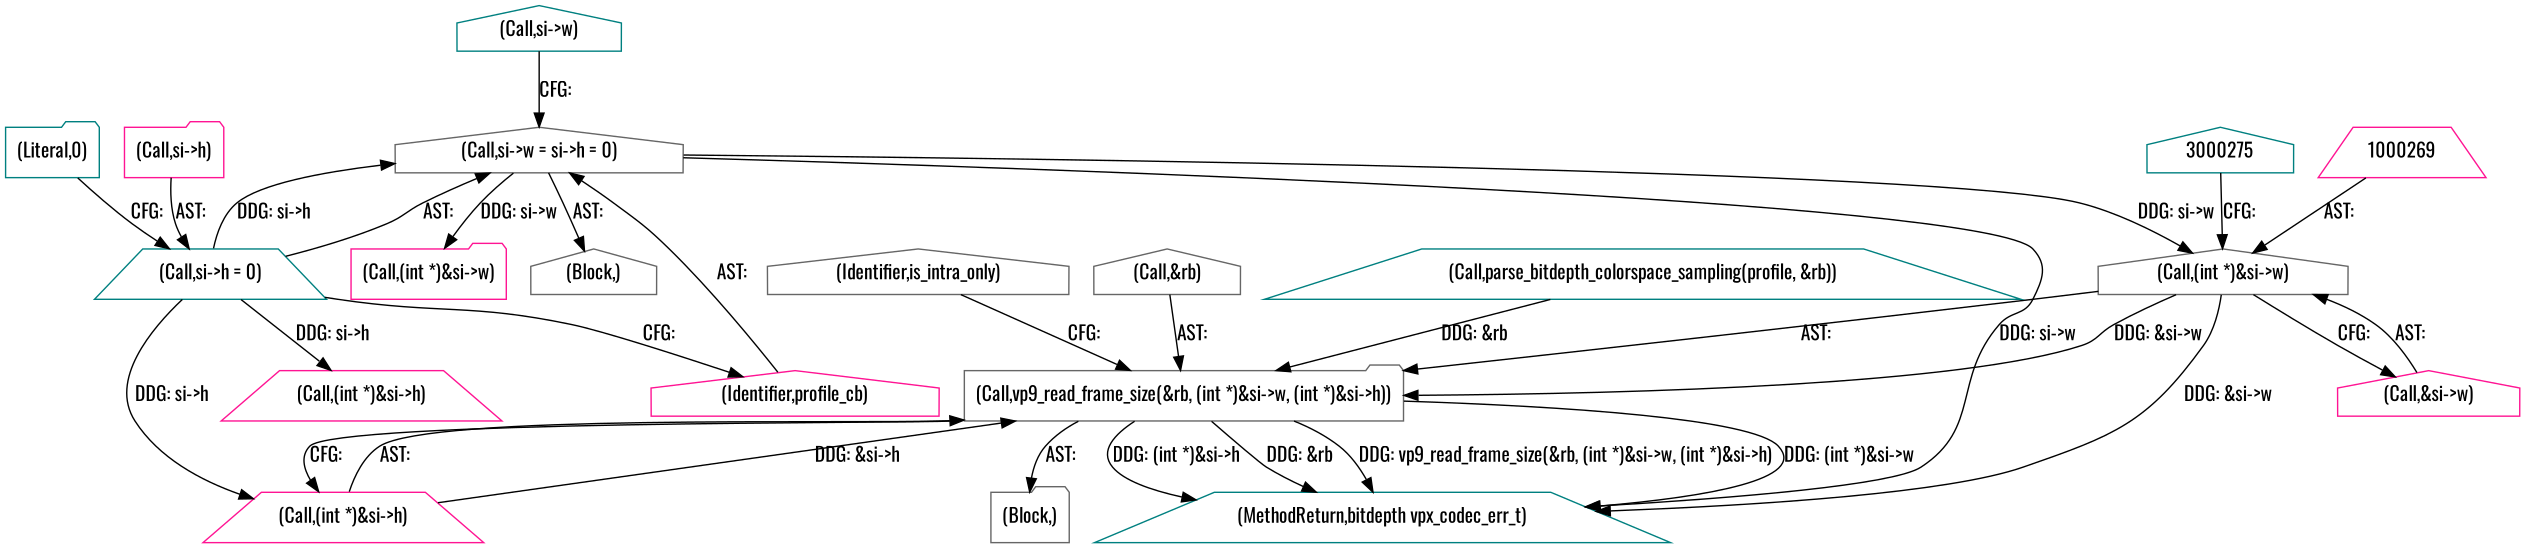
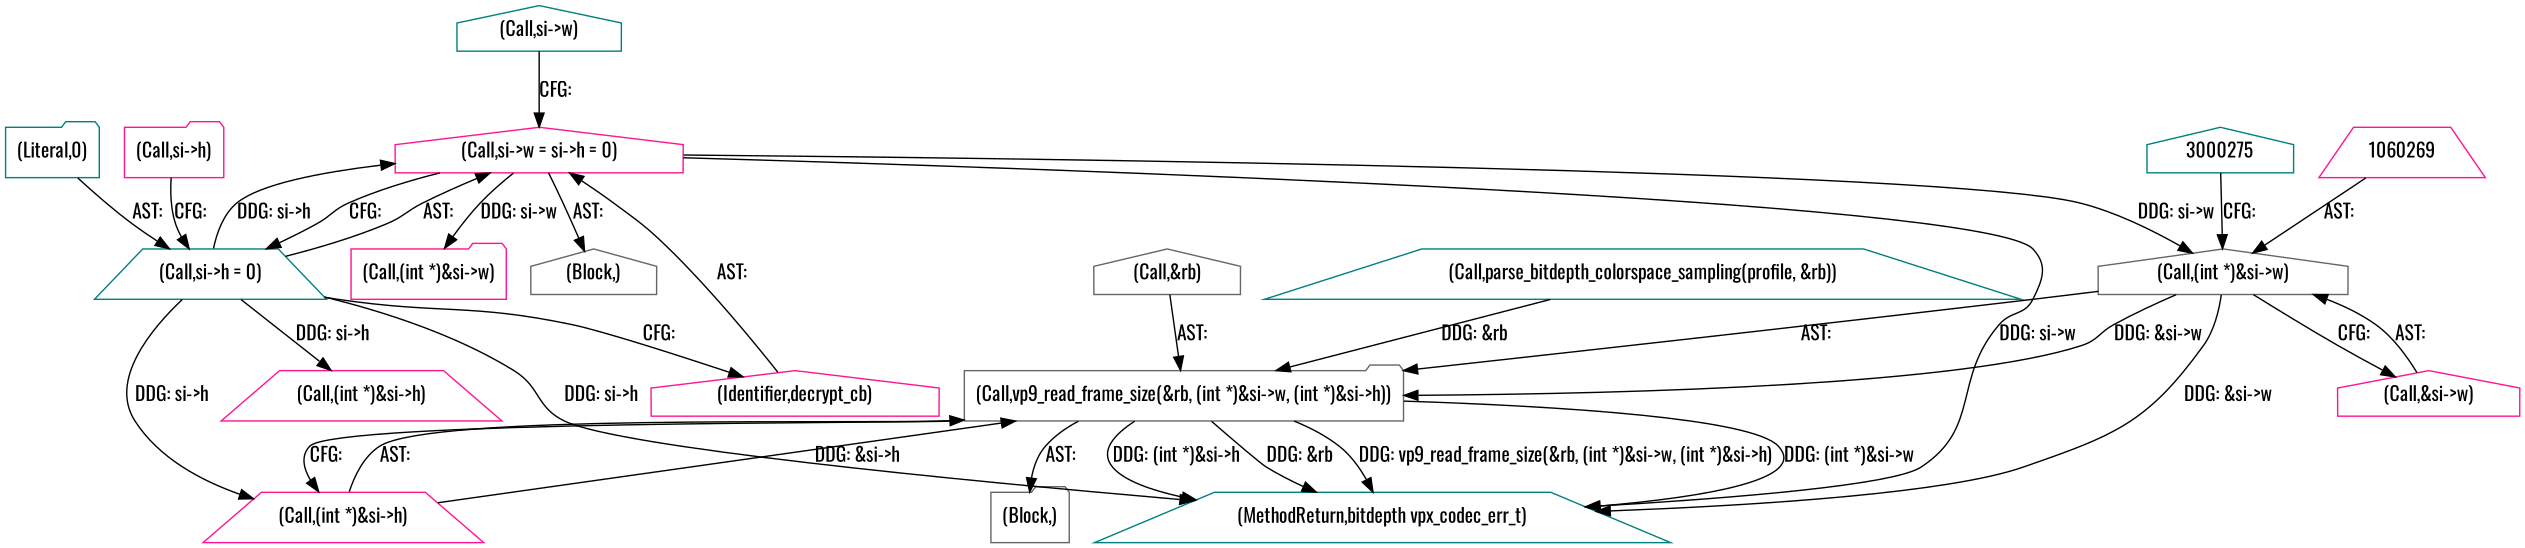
(539, 152) -> (539, 152)
(2402, 152) -> (2402, 152)
none -> (356, 200)
(150, 213) -> (150, 213)
(193, 213) -> (193, 213)
(918, 274) -> none
(795, 396) -> (795, 396)
none -> (711, 450)
